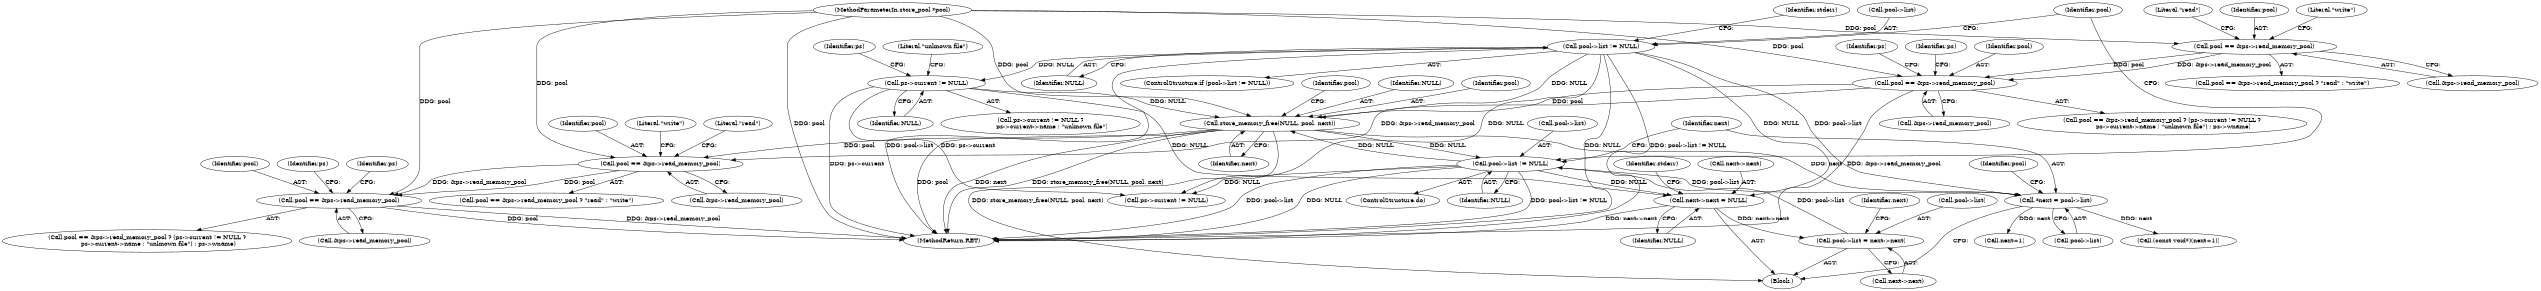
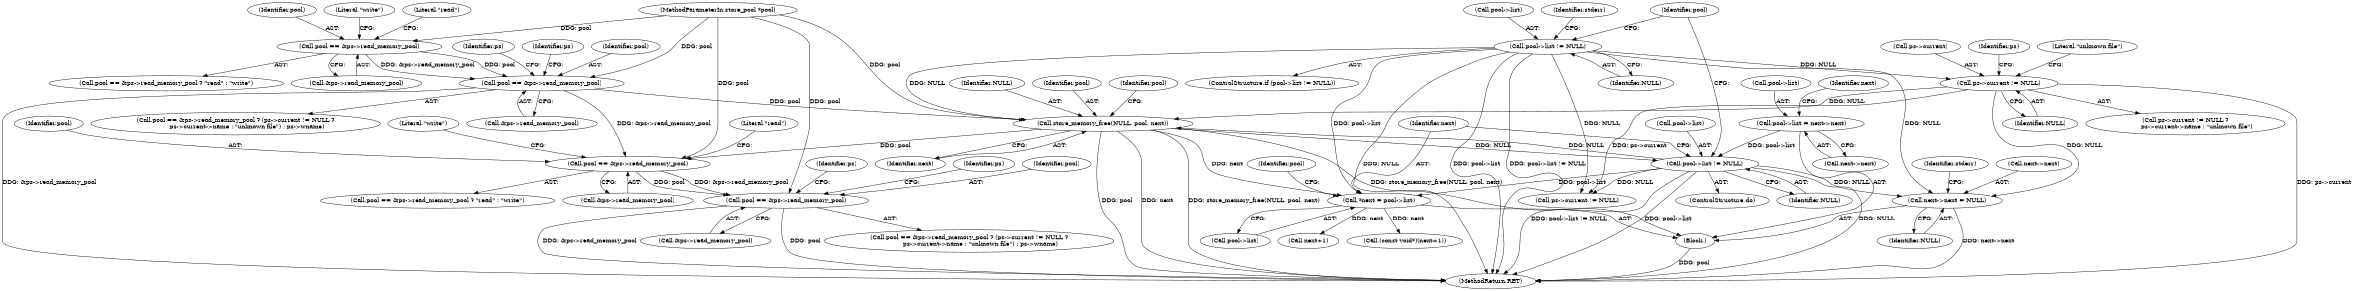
none -> (1921, 47)
(794, 135) -> (1639, 274)
(1756, 228) -> none
(1962, 241) -> (1627, 219)
